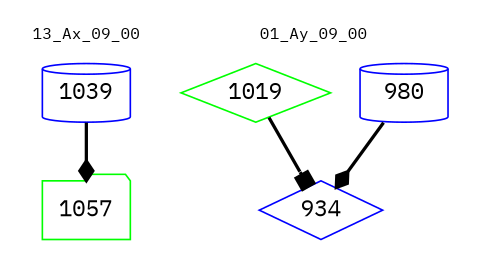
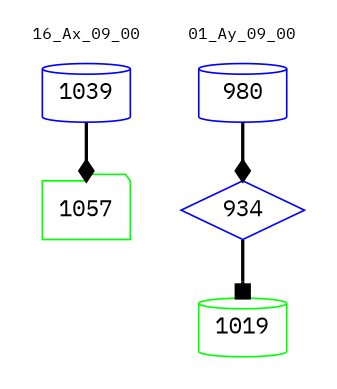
(87, 35) -> (87, 35)
(256, 93) -> (243, 327)
(284, 145) -> (243, 261)
